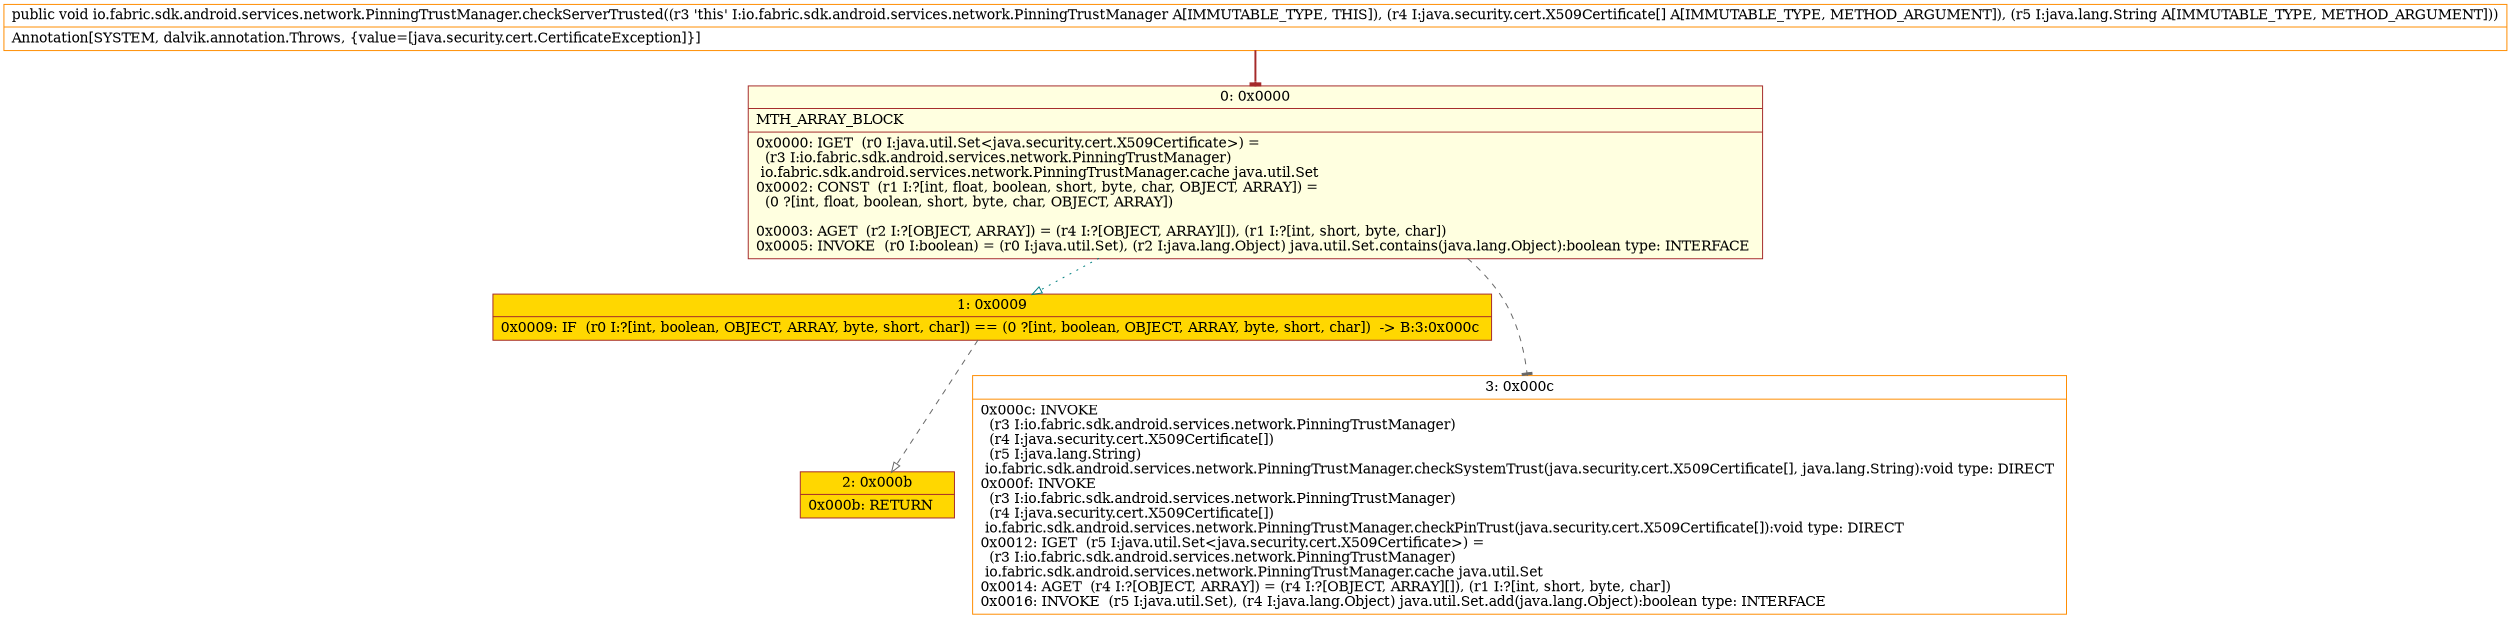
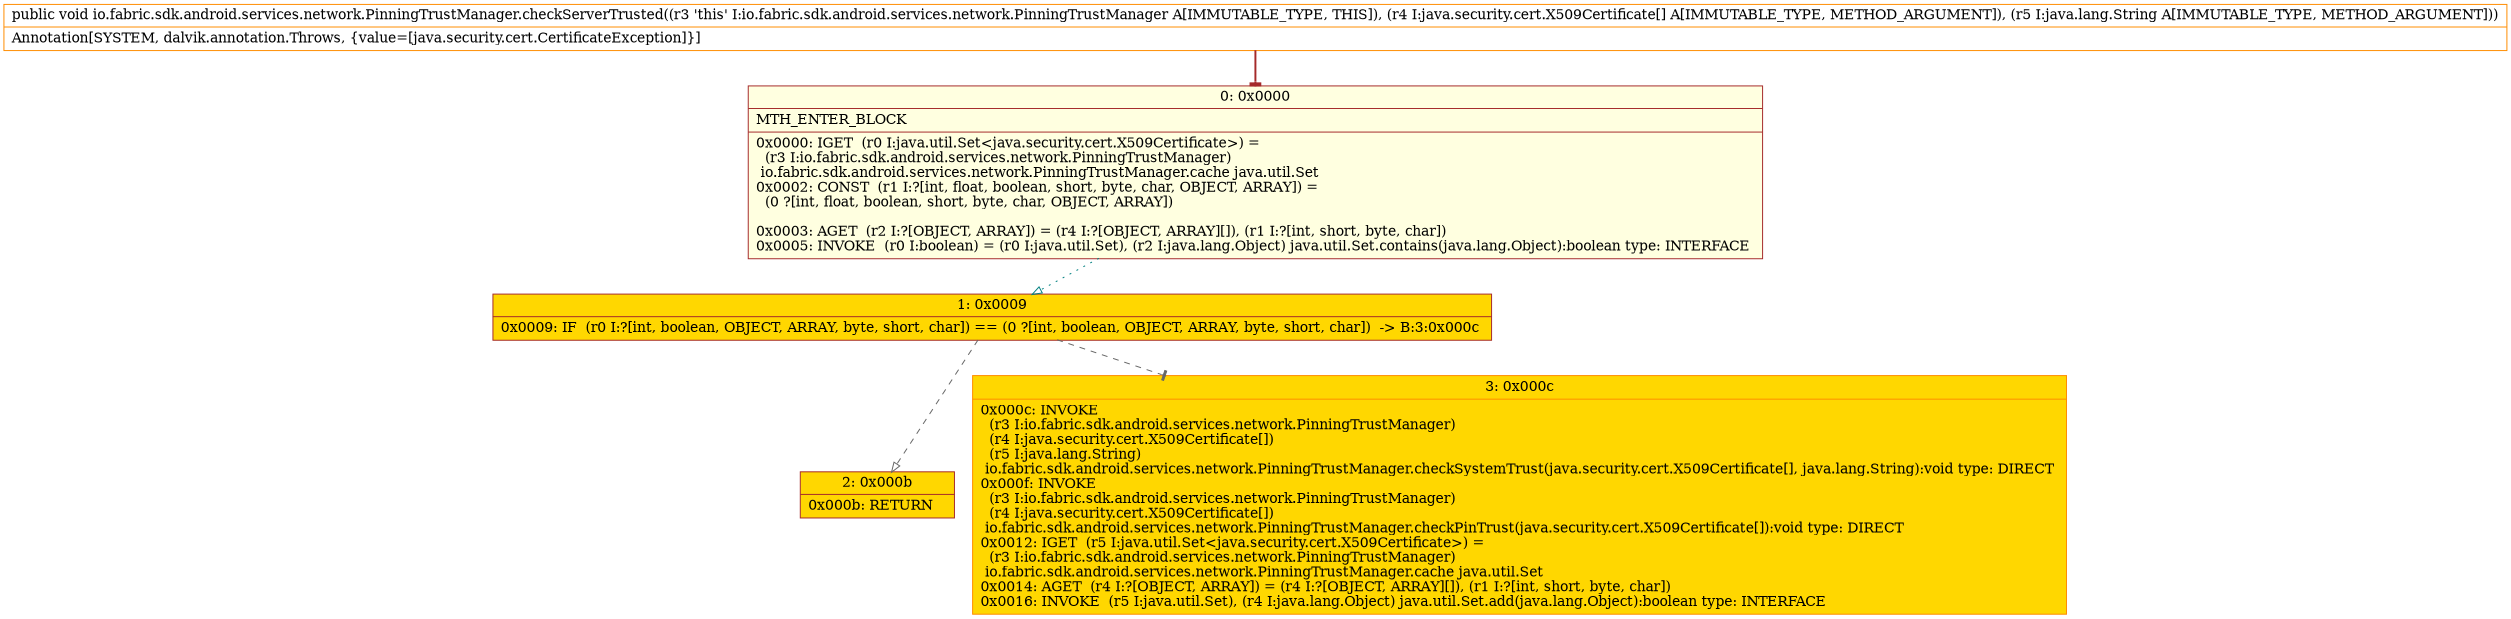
(830, 120) -> (832, 120)
(1508, 309) -> (1109, 357)
(1520, 495) -> (1520, 495)
